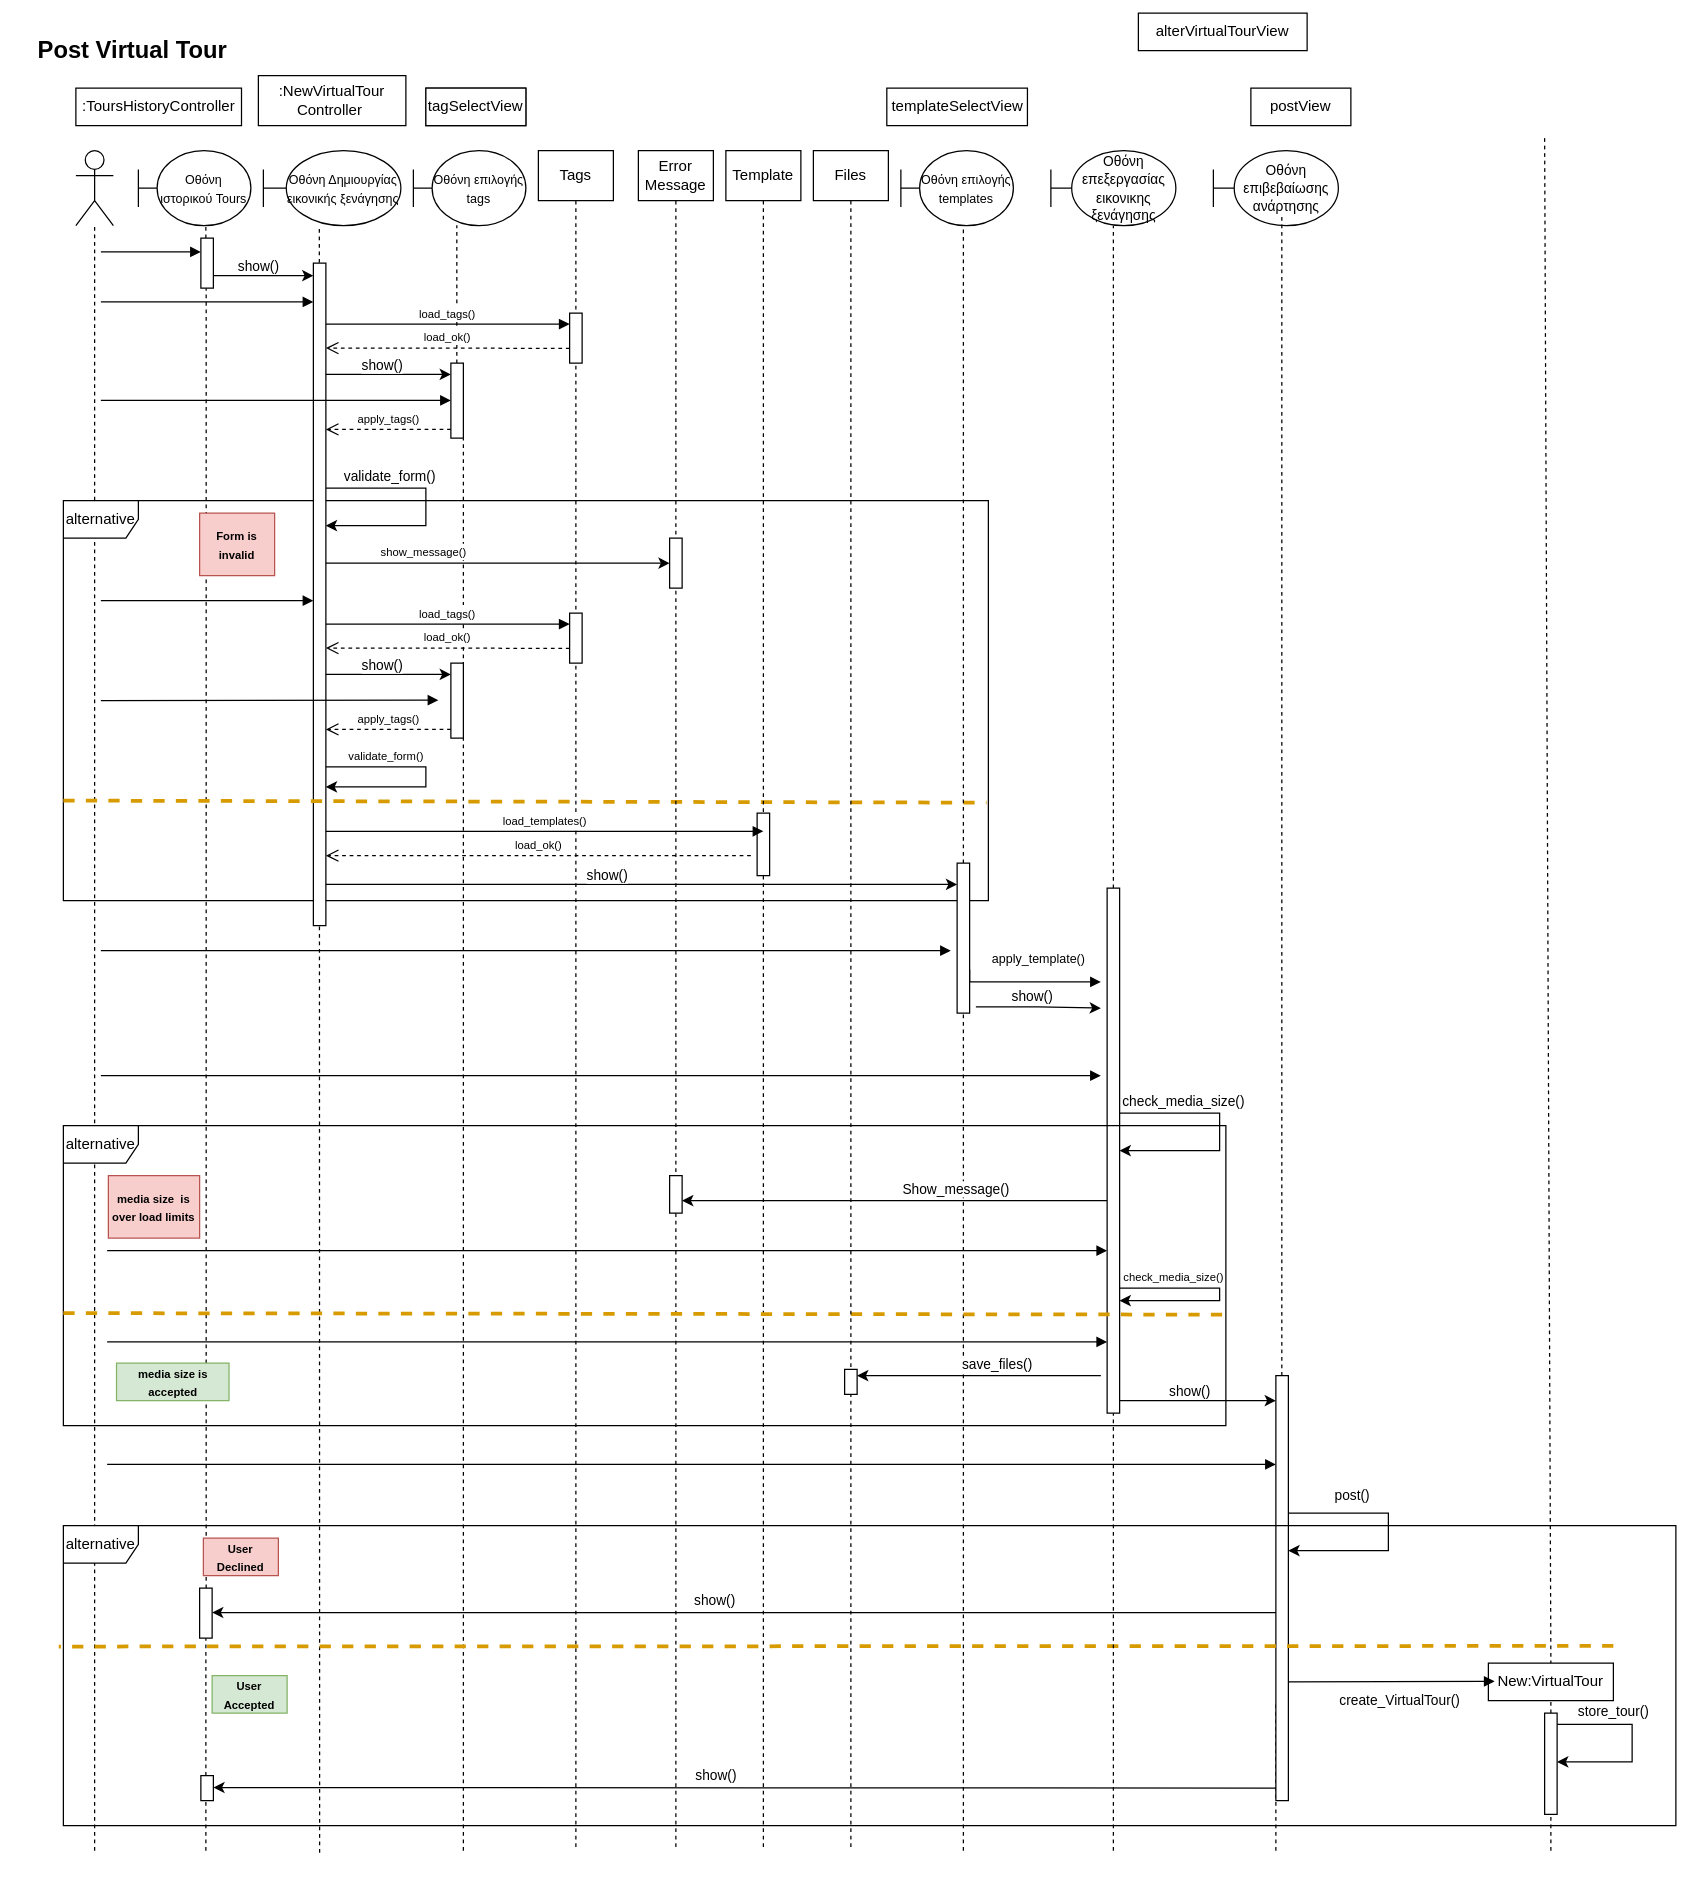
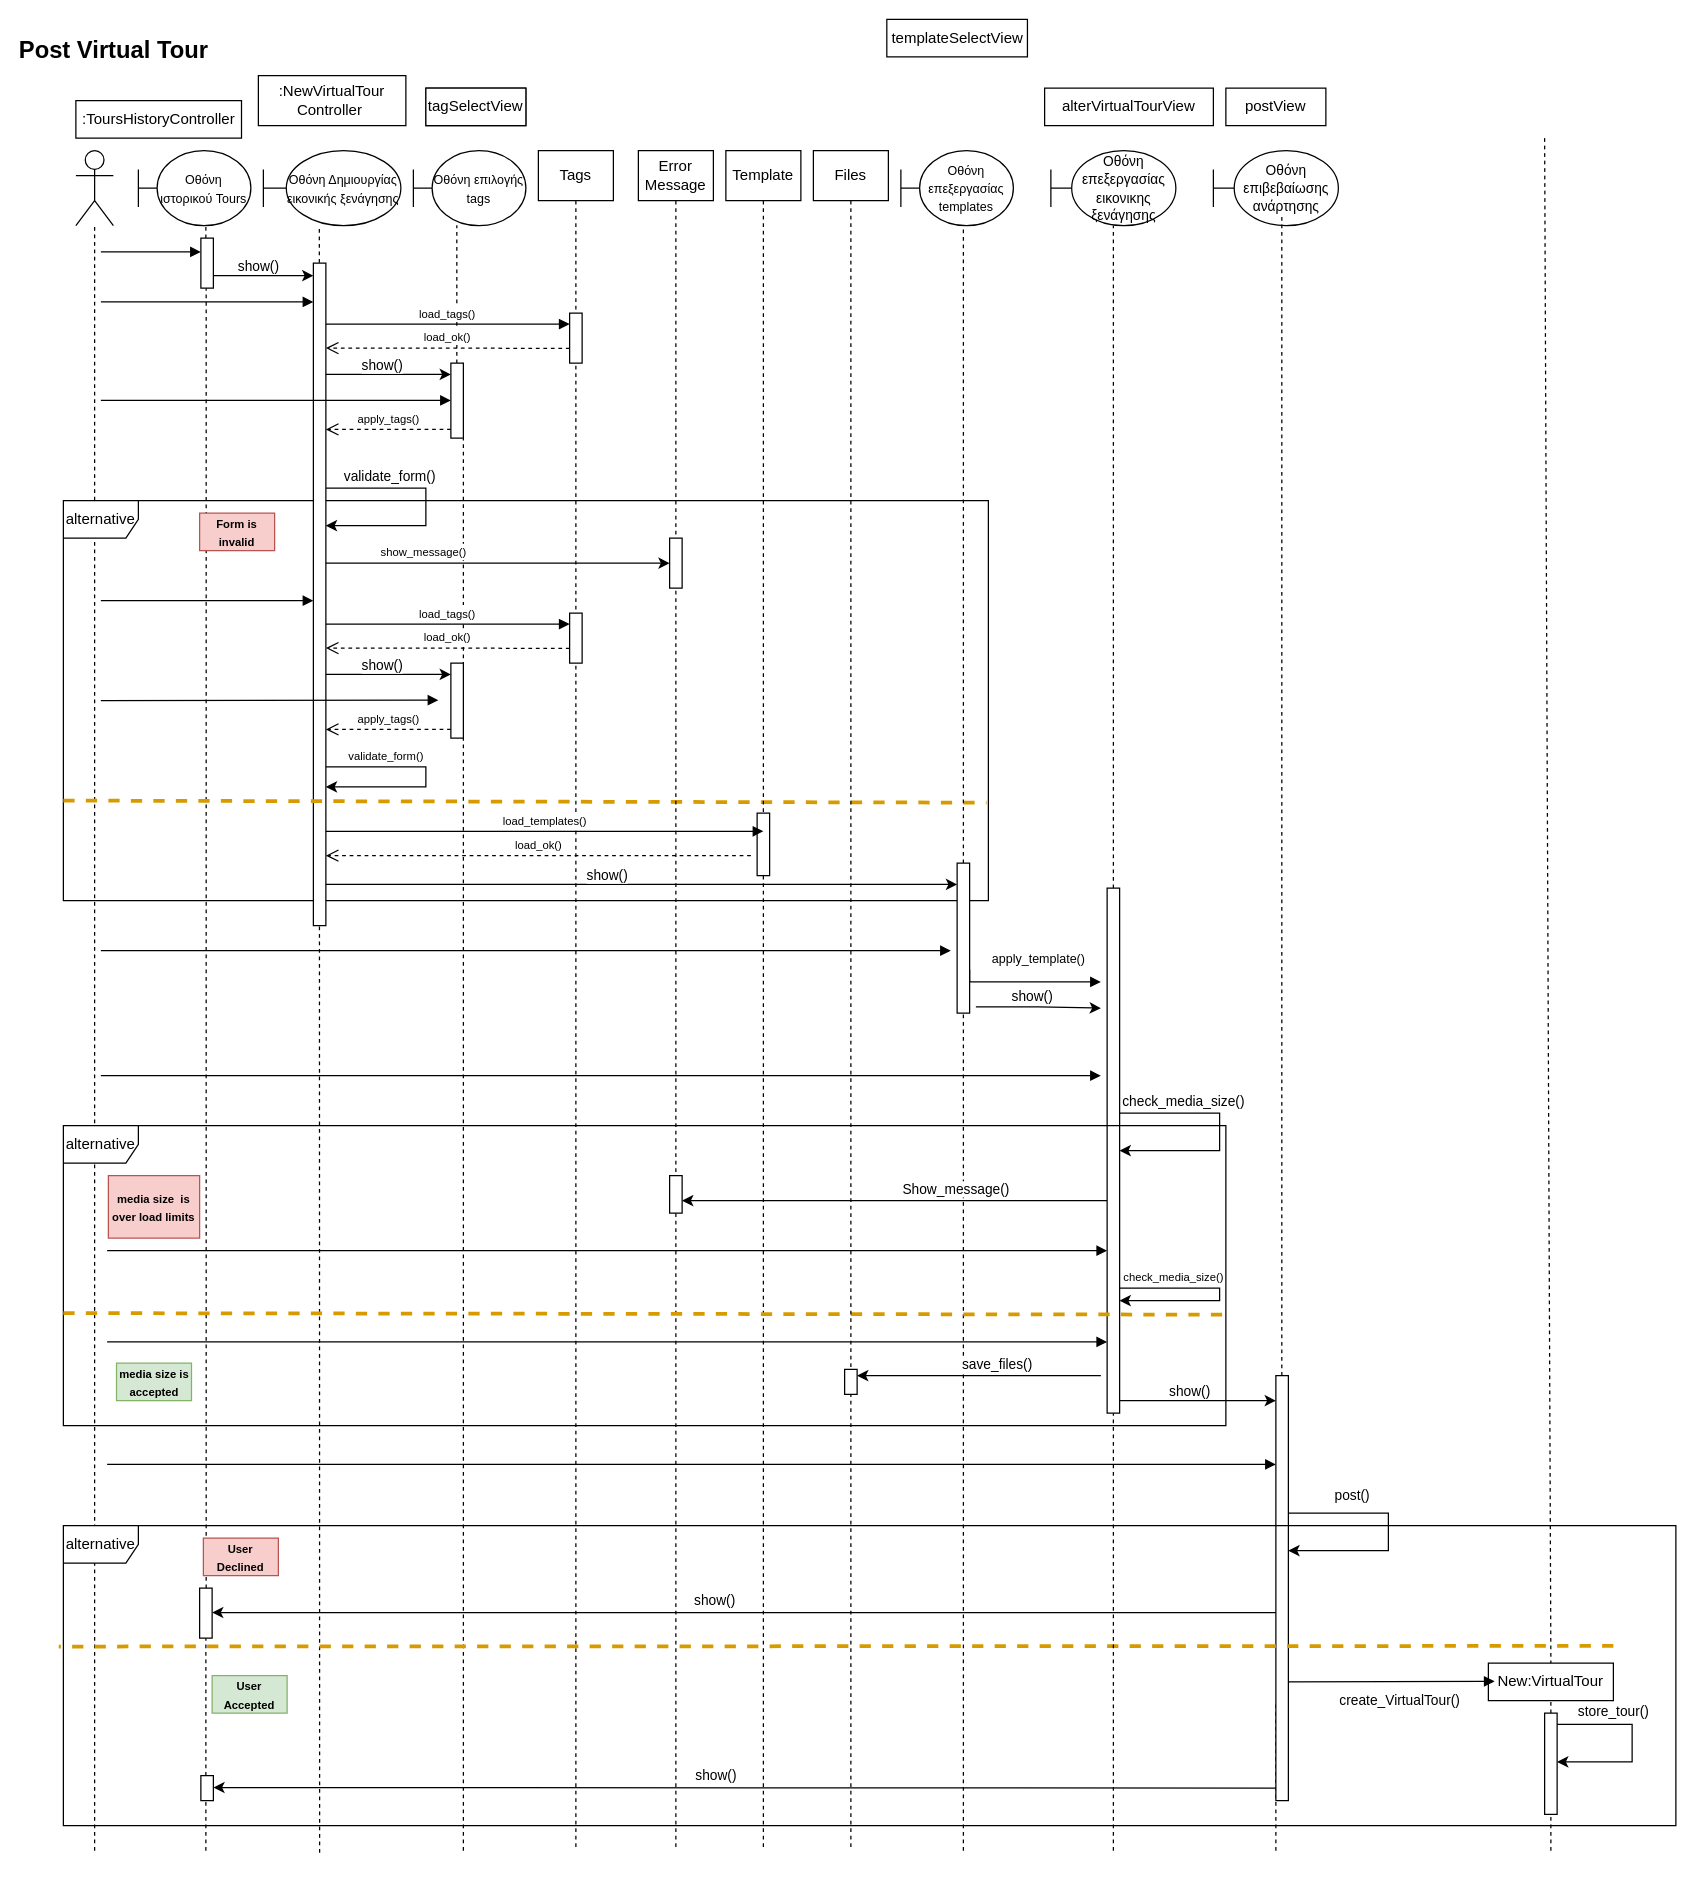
(1223, 32) -> (1129, 107)
(132, 51) -> (113, 51)
(158, 107) -> (158, 119)
(957, 107) -> (957, 38)
(1301, 107) -> (1276, 107)
(966, 188) -> (966, 188)
(237, 544) -> (237, 532)
(173, 1382) -> (154, 1382)
